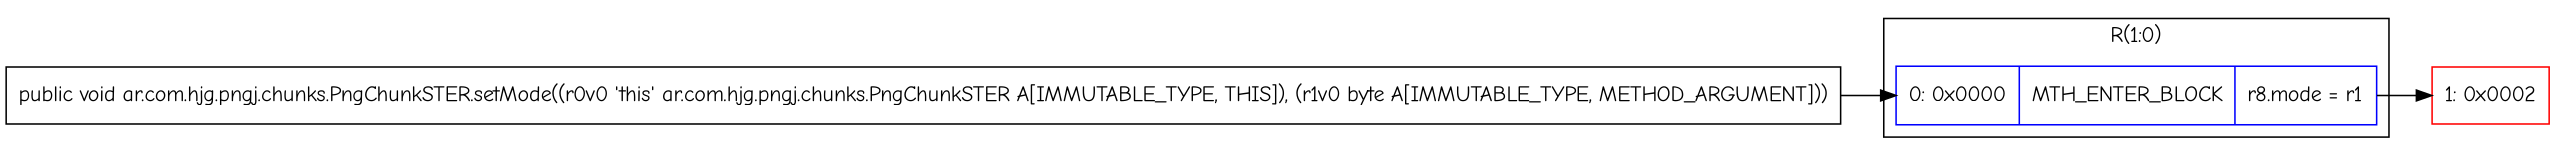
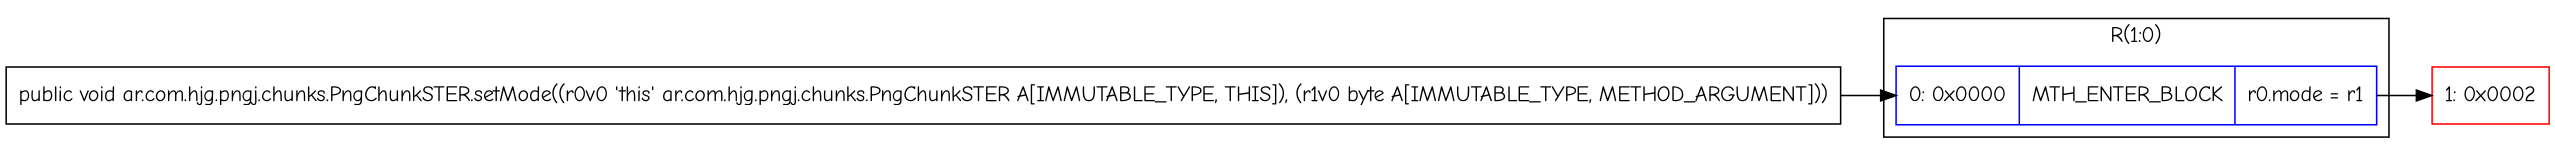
(2305, 95) -> (2306, 95)
